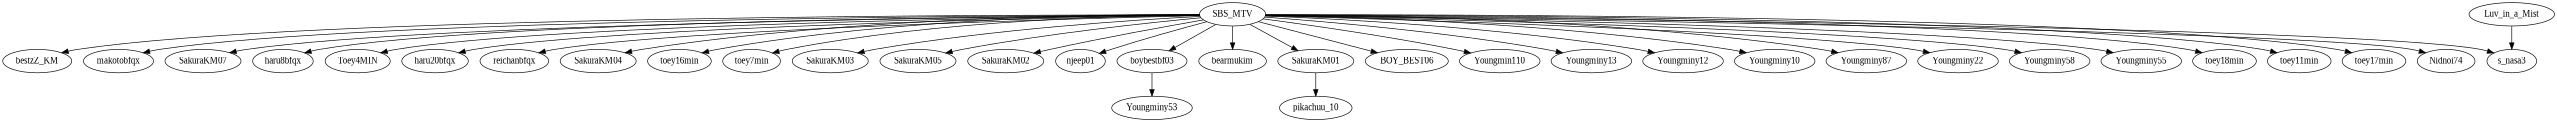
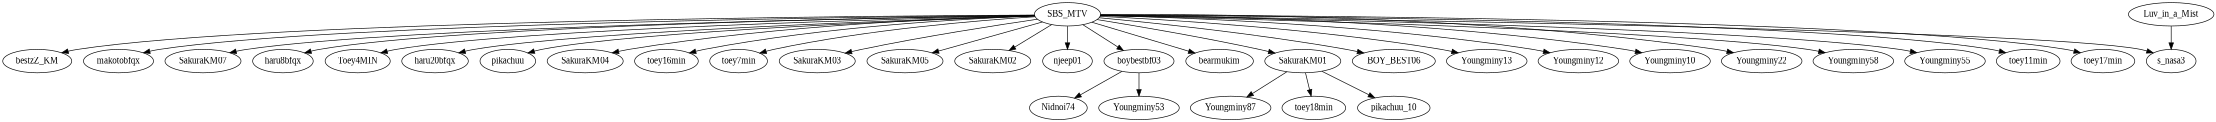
(1731, 22) -> (1308, 81)
(1549, 23) -> (1270, 83)
(1843, 25) -> (1101, 83)
(514, 61) -> (508, 61)
(1500, 61) -> none
